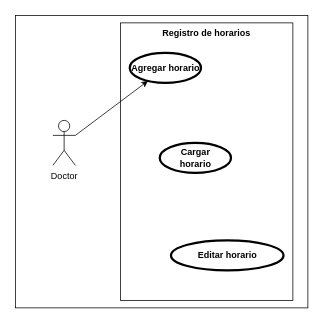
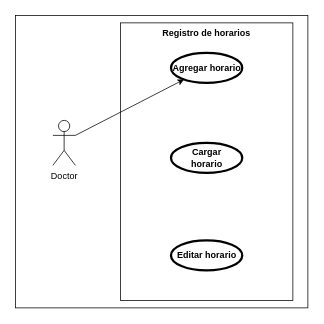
(165, 68) -> (207, 68)
(195, 158) -> (207, 158)
(227, 255) -> (207, 255)
